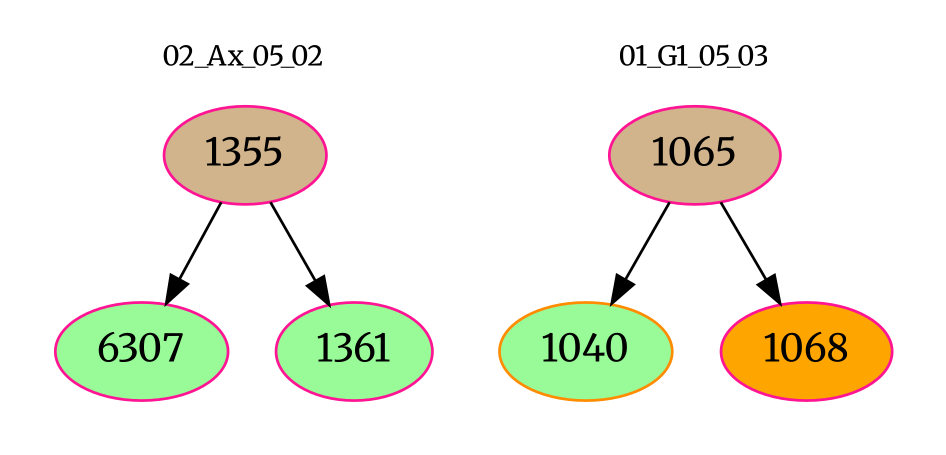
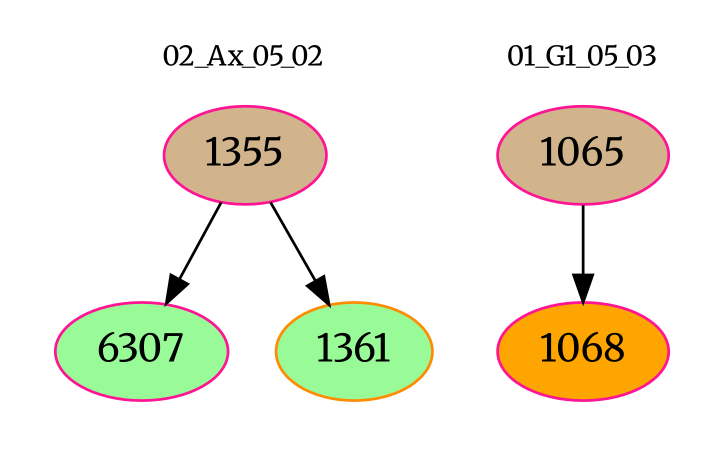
(354, 352) -> (354, 352)
(586, 352) -> none
